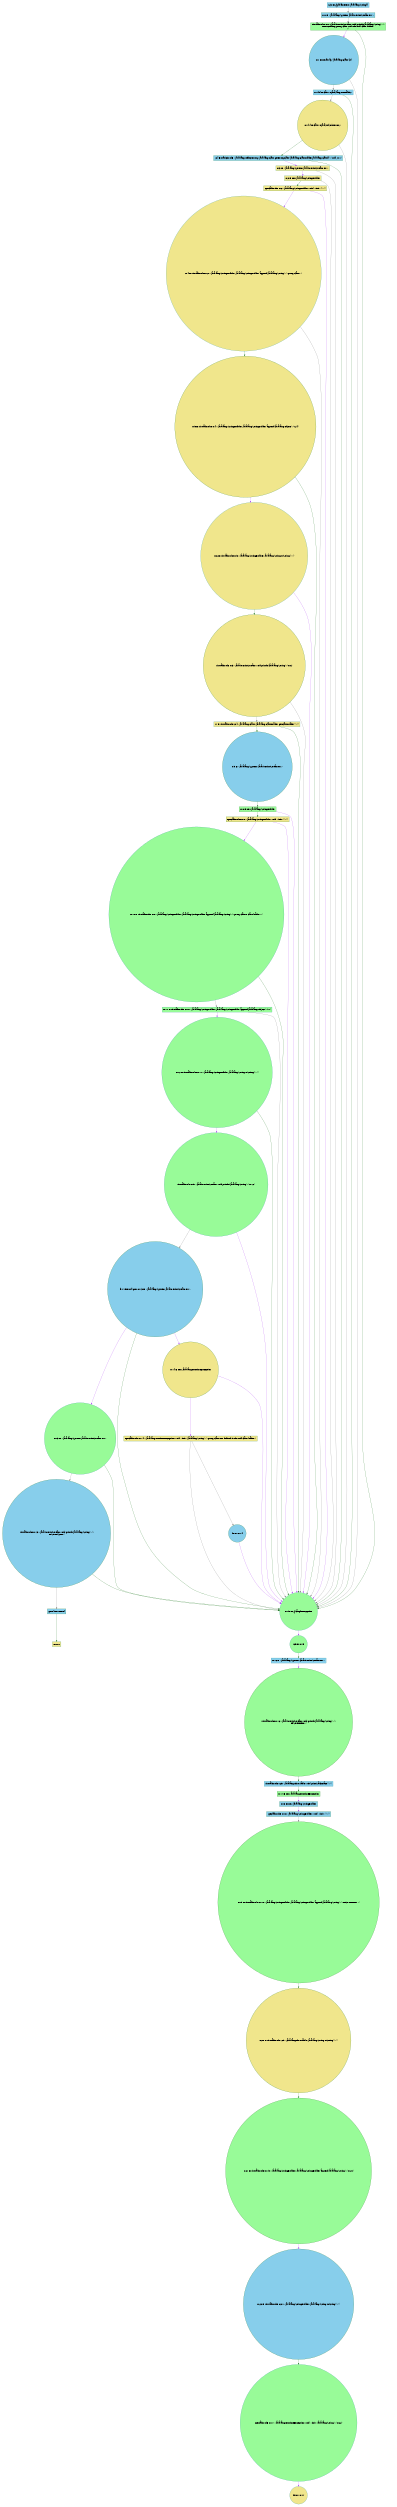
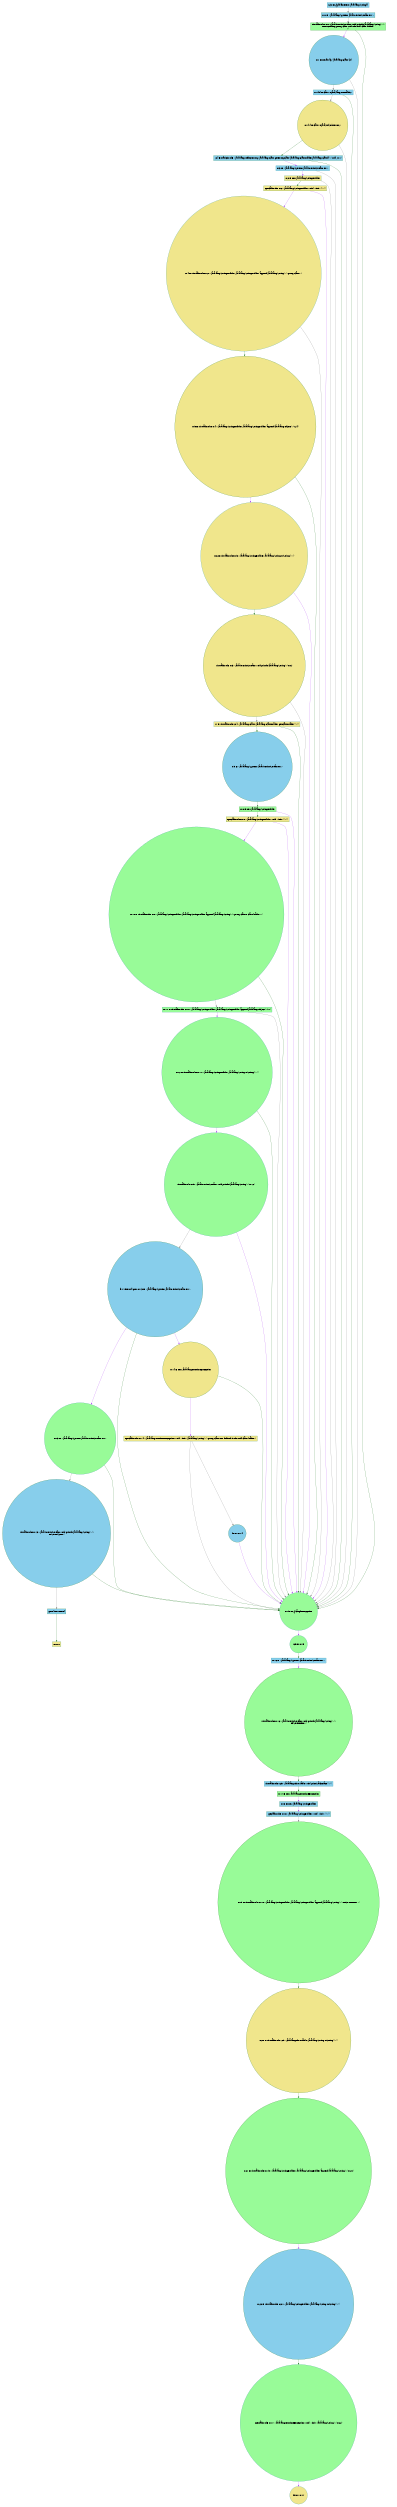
(303, 168) -> (303, 168)
(262, 1481) -> (262, 1481)
